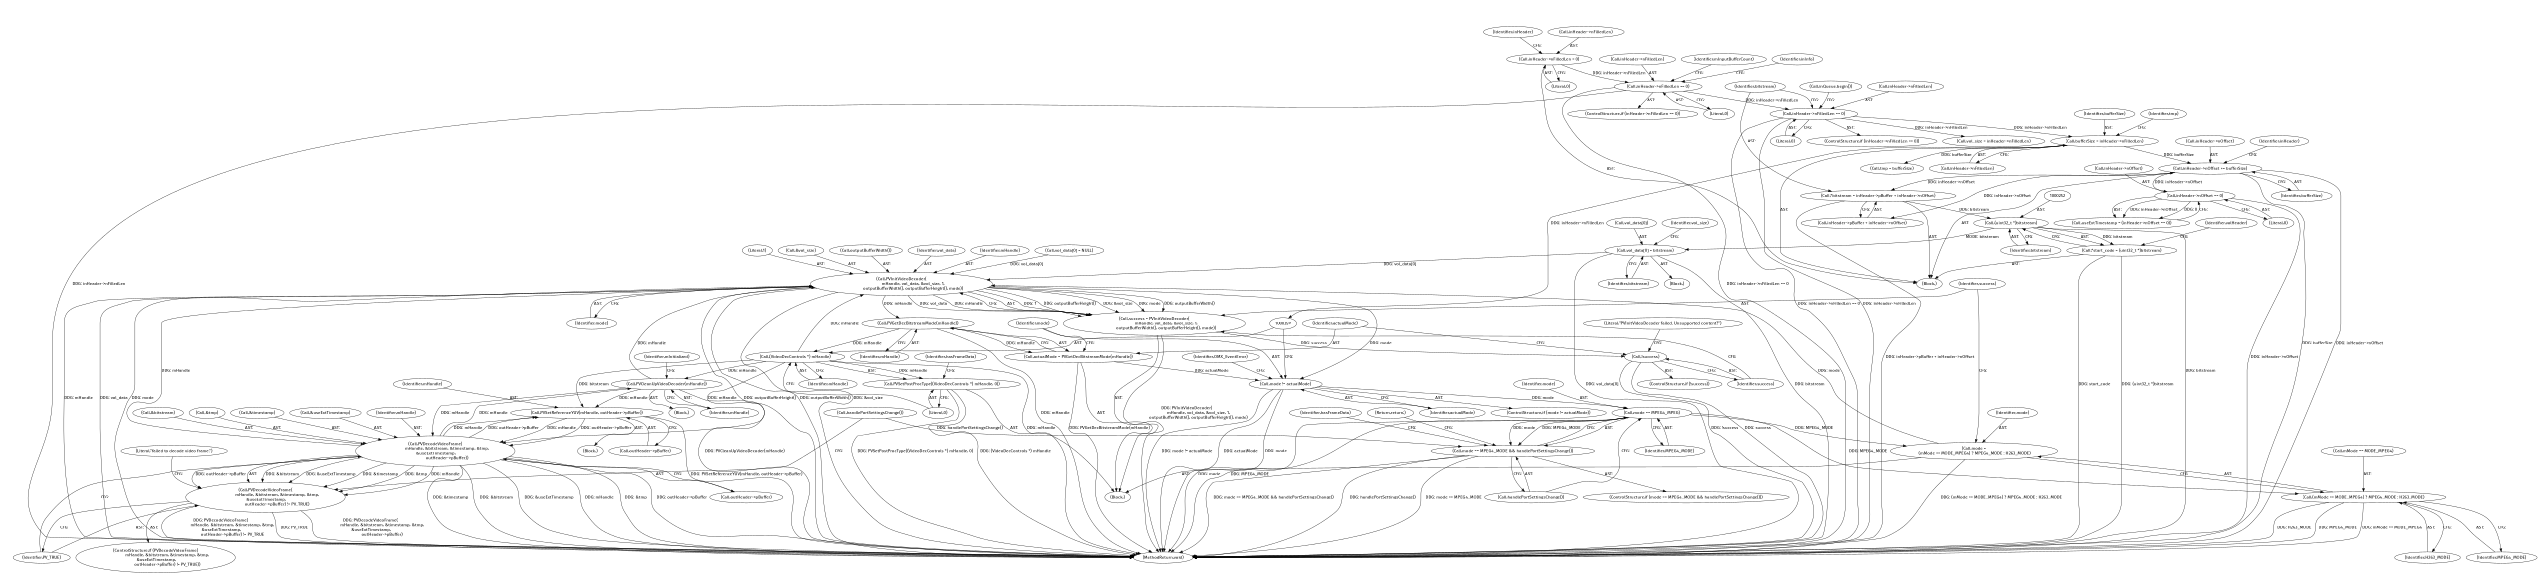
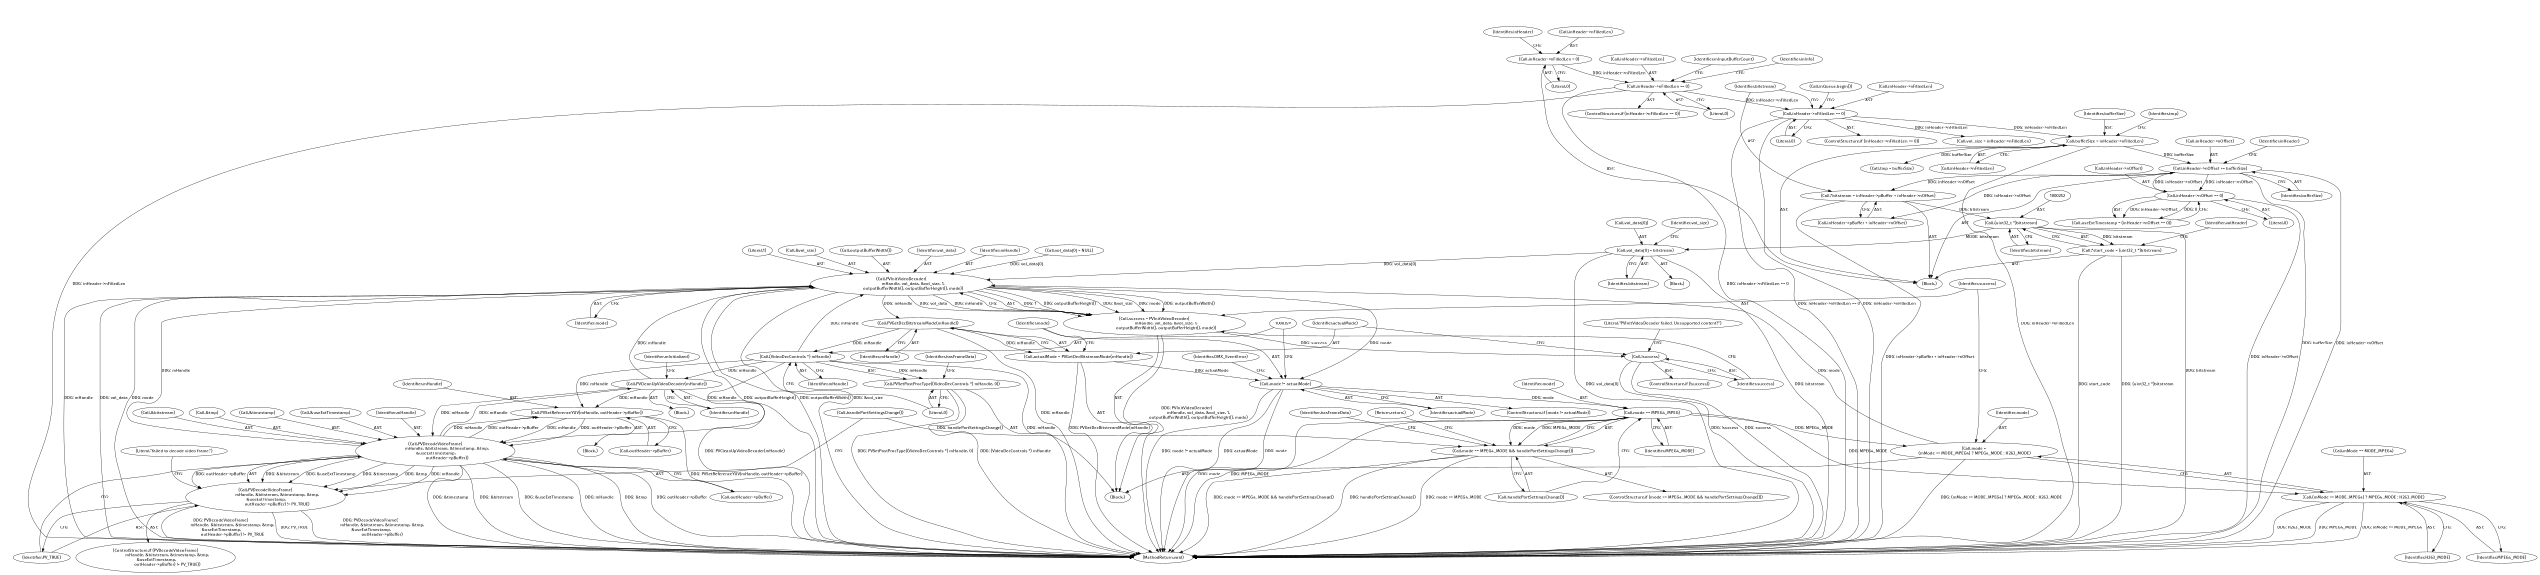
none -> (2205, 181)
(1645, 195) -> (1911, 537)
(594, 384) -> (594, 384)
